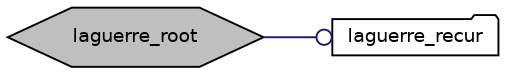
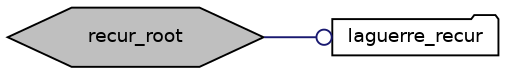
(136, 37) -> (136, 37)
